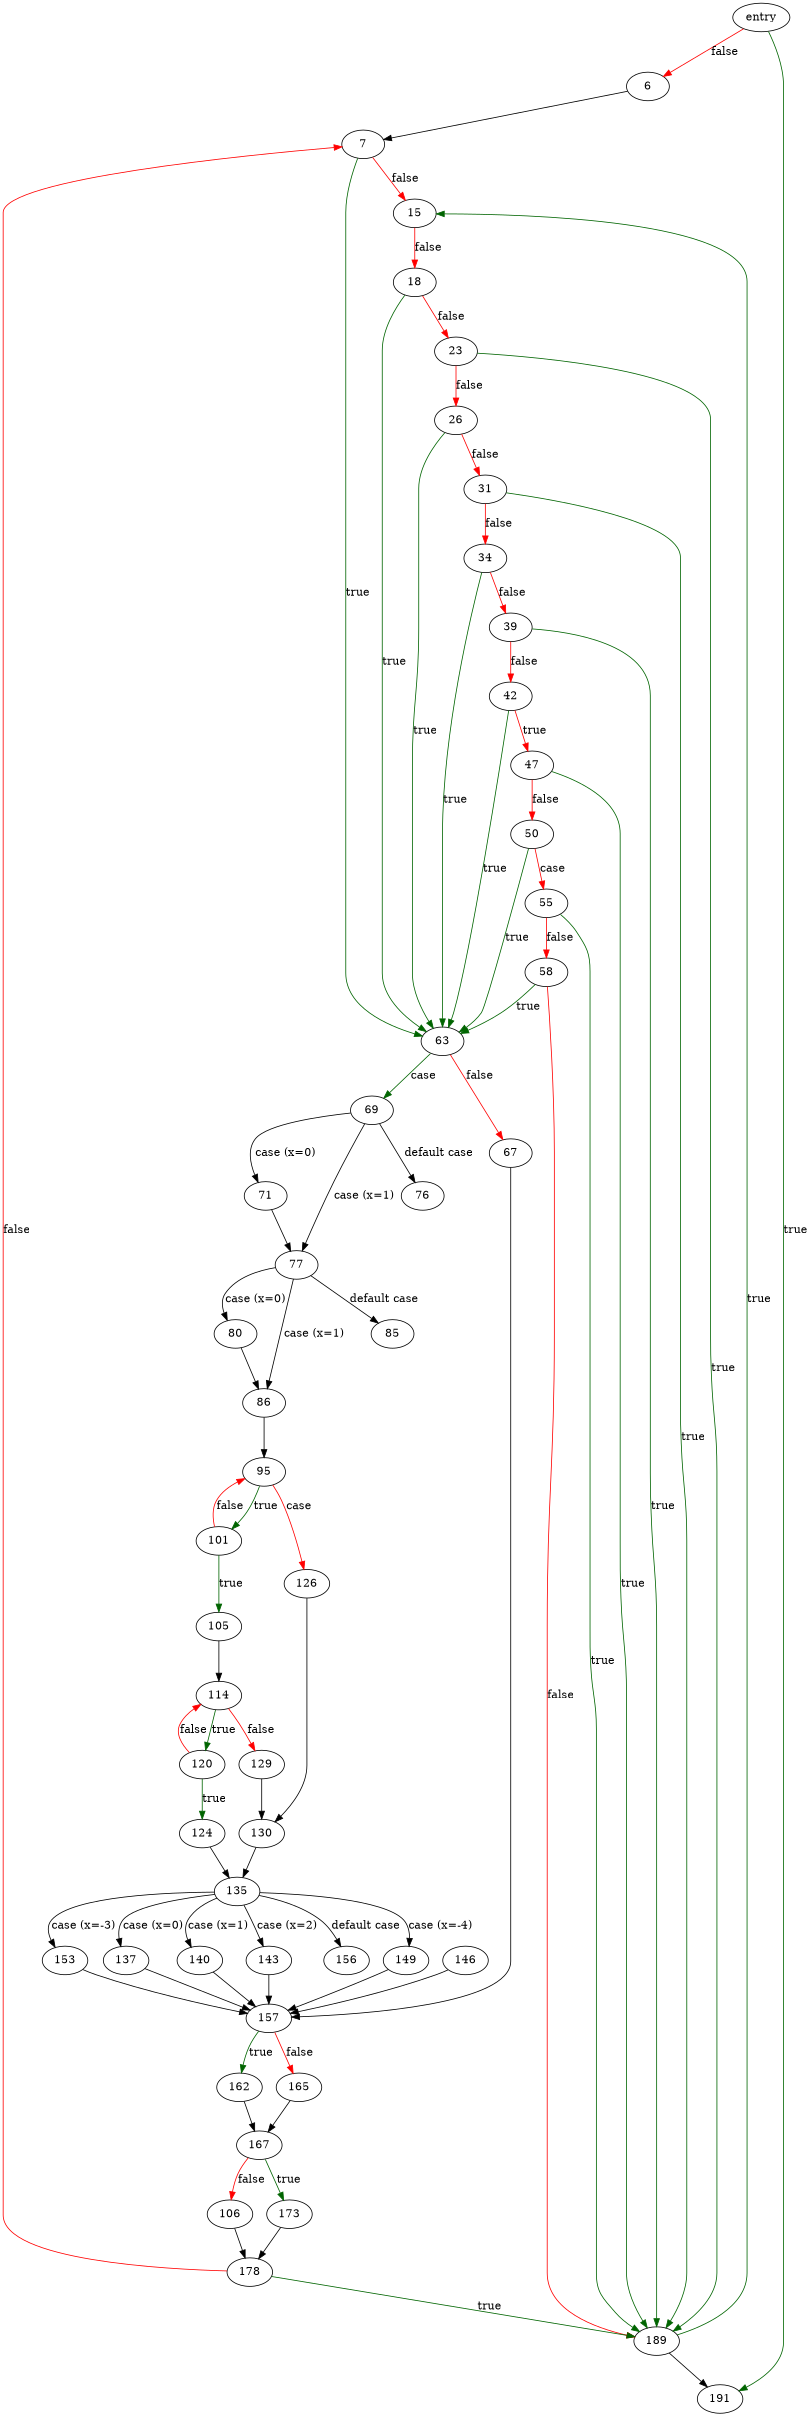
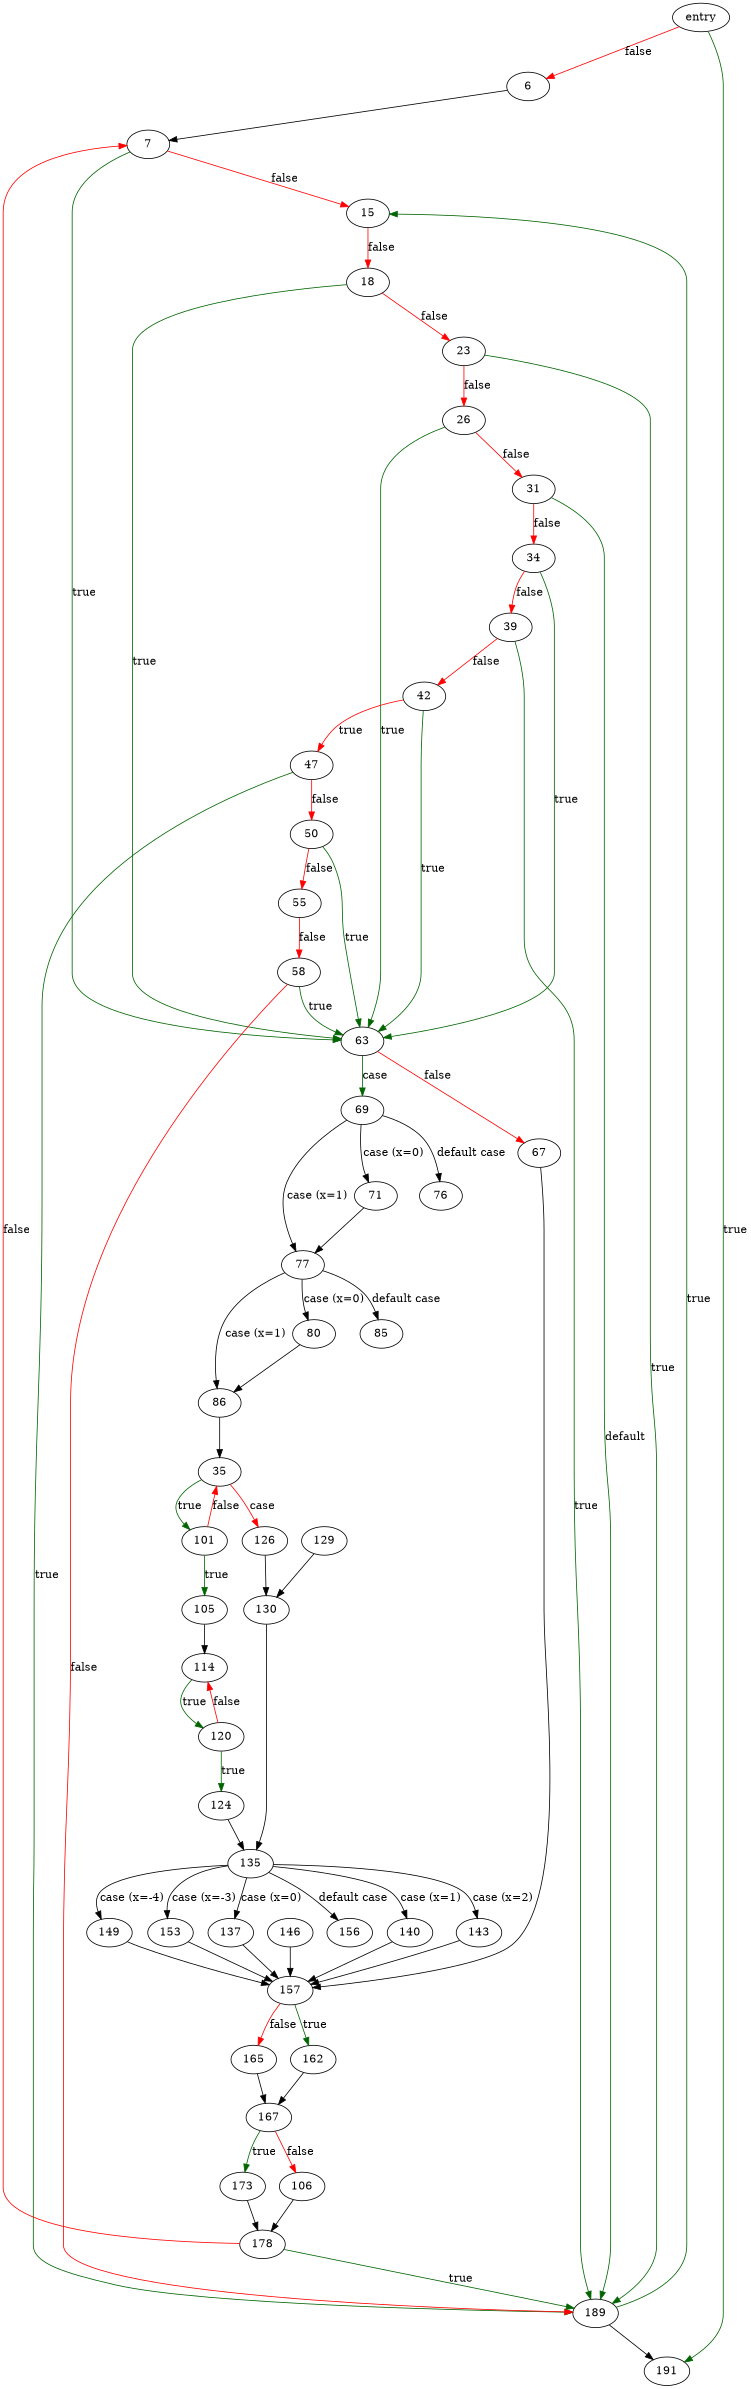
(553, 869) -> (320, 869)
(694, 1437) -> (625, 1437)
(264, 1472) -> (220, 1472)
(590, 1623) -> none
(240, 1726) -> none
